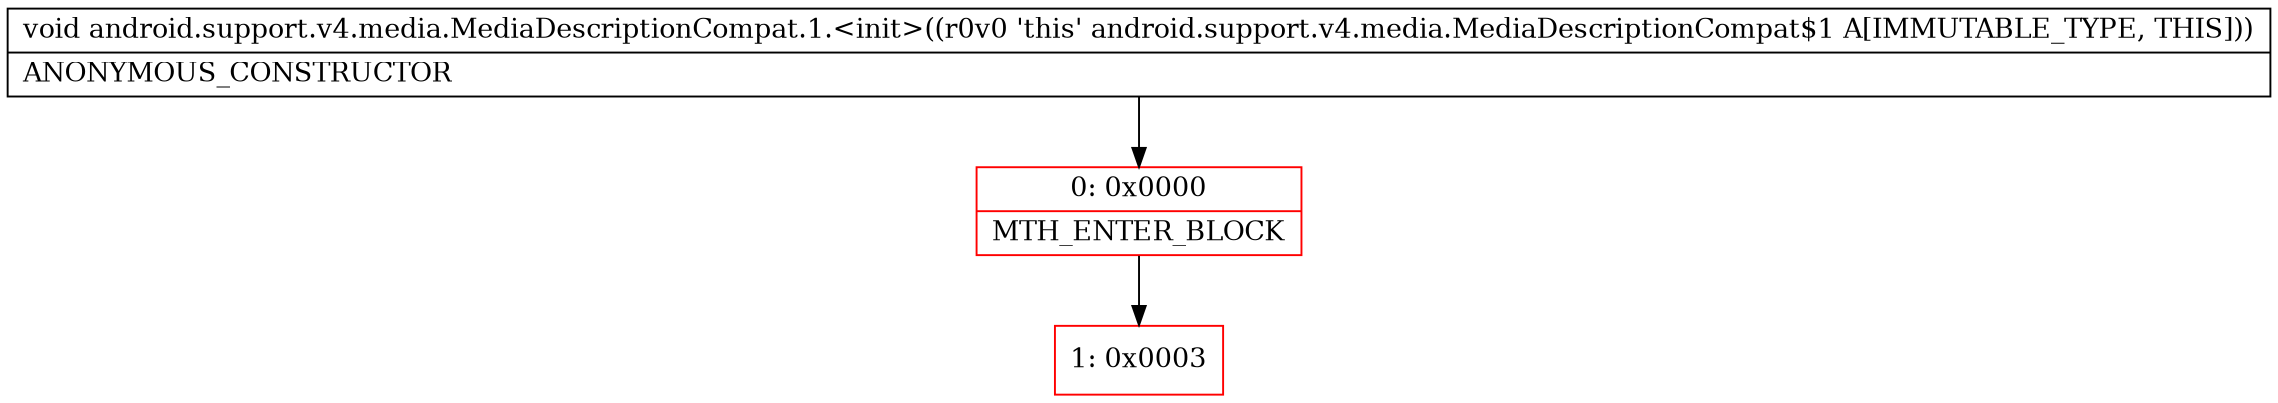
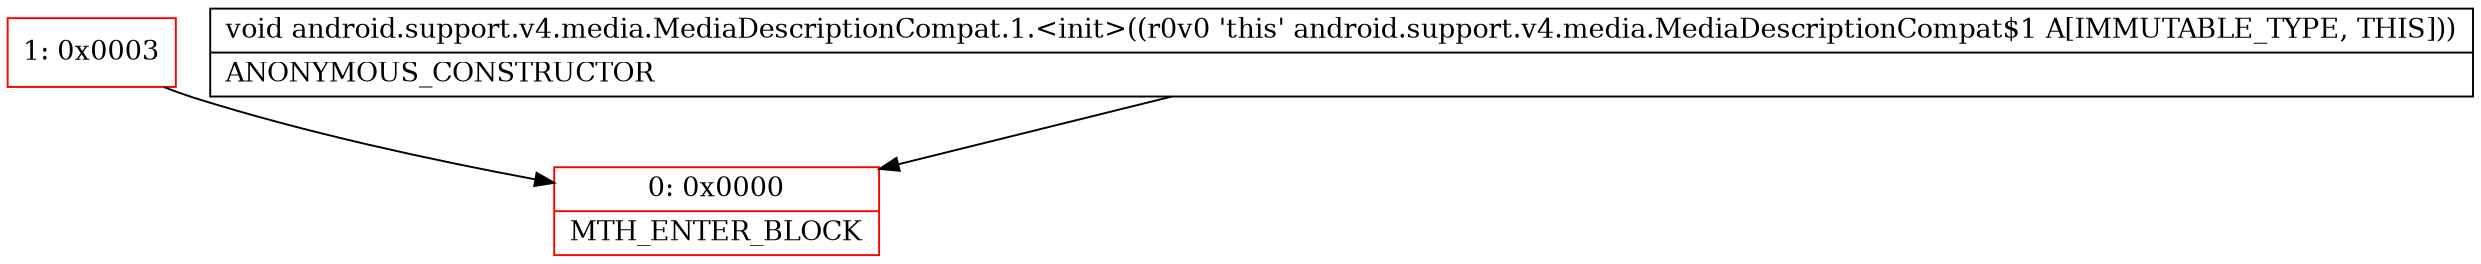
(1139, 281) -> (348, 140)
